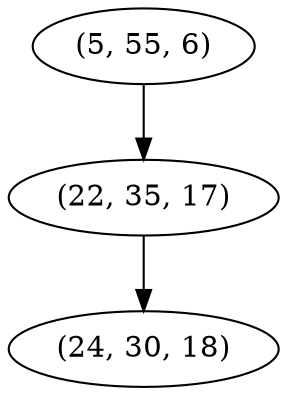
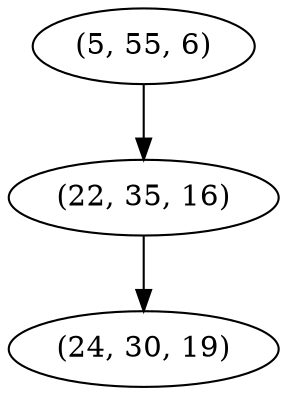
(144, 198) -> (144, 198)
(144, 349) -> (144, 349)
